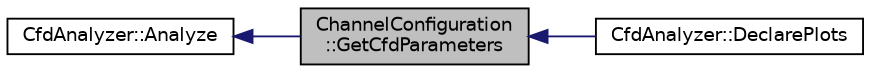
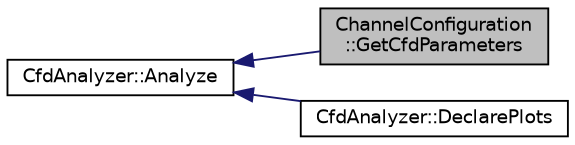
(572, 36) -> (277, 98)
